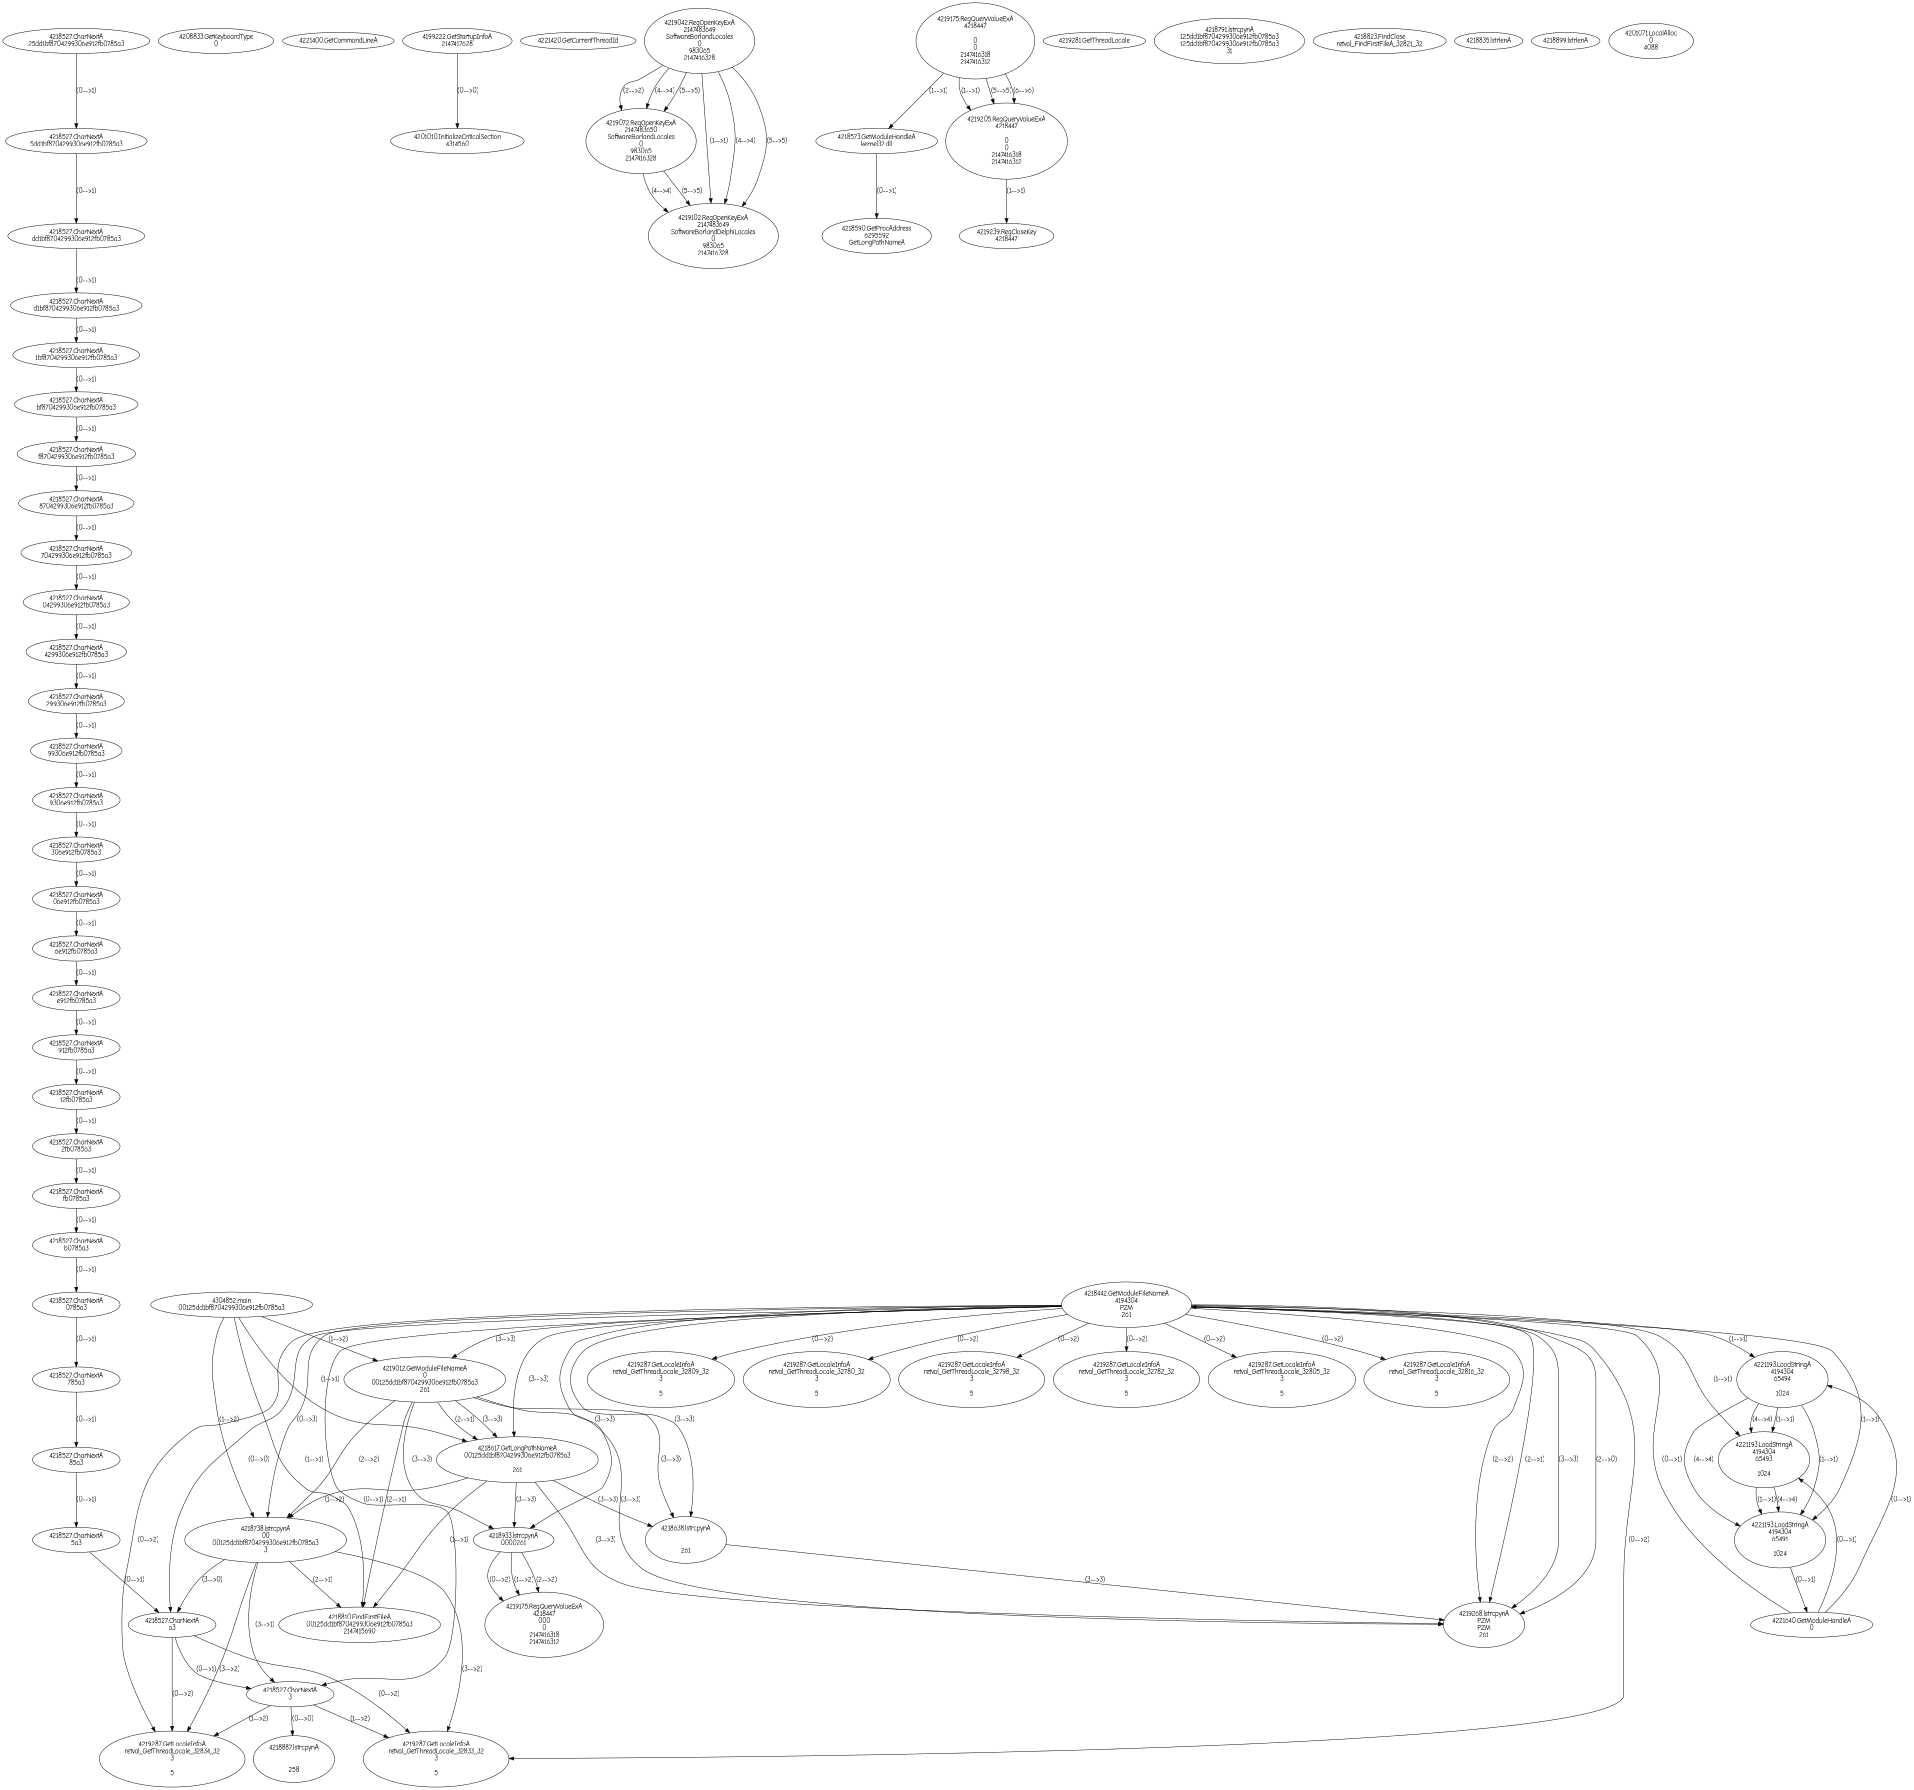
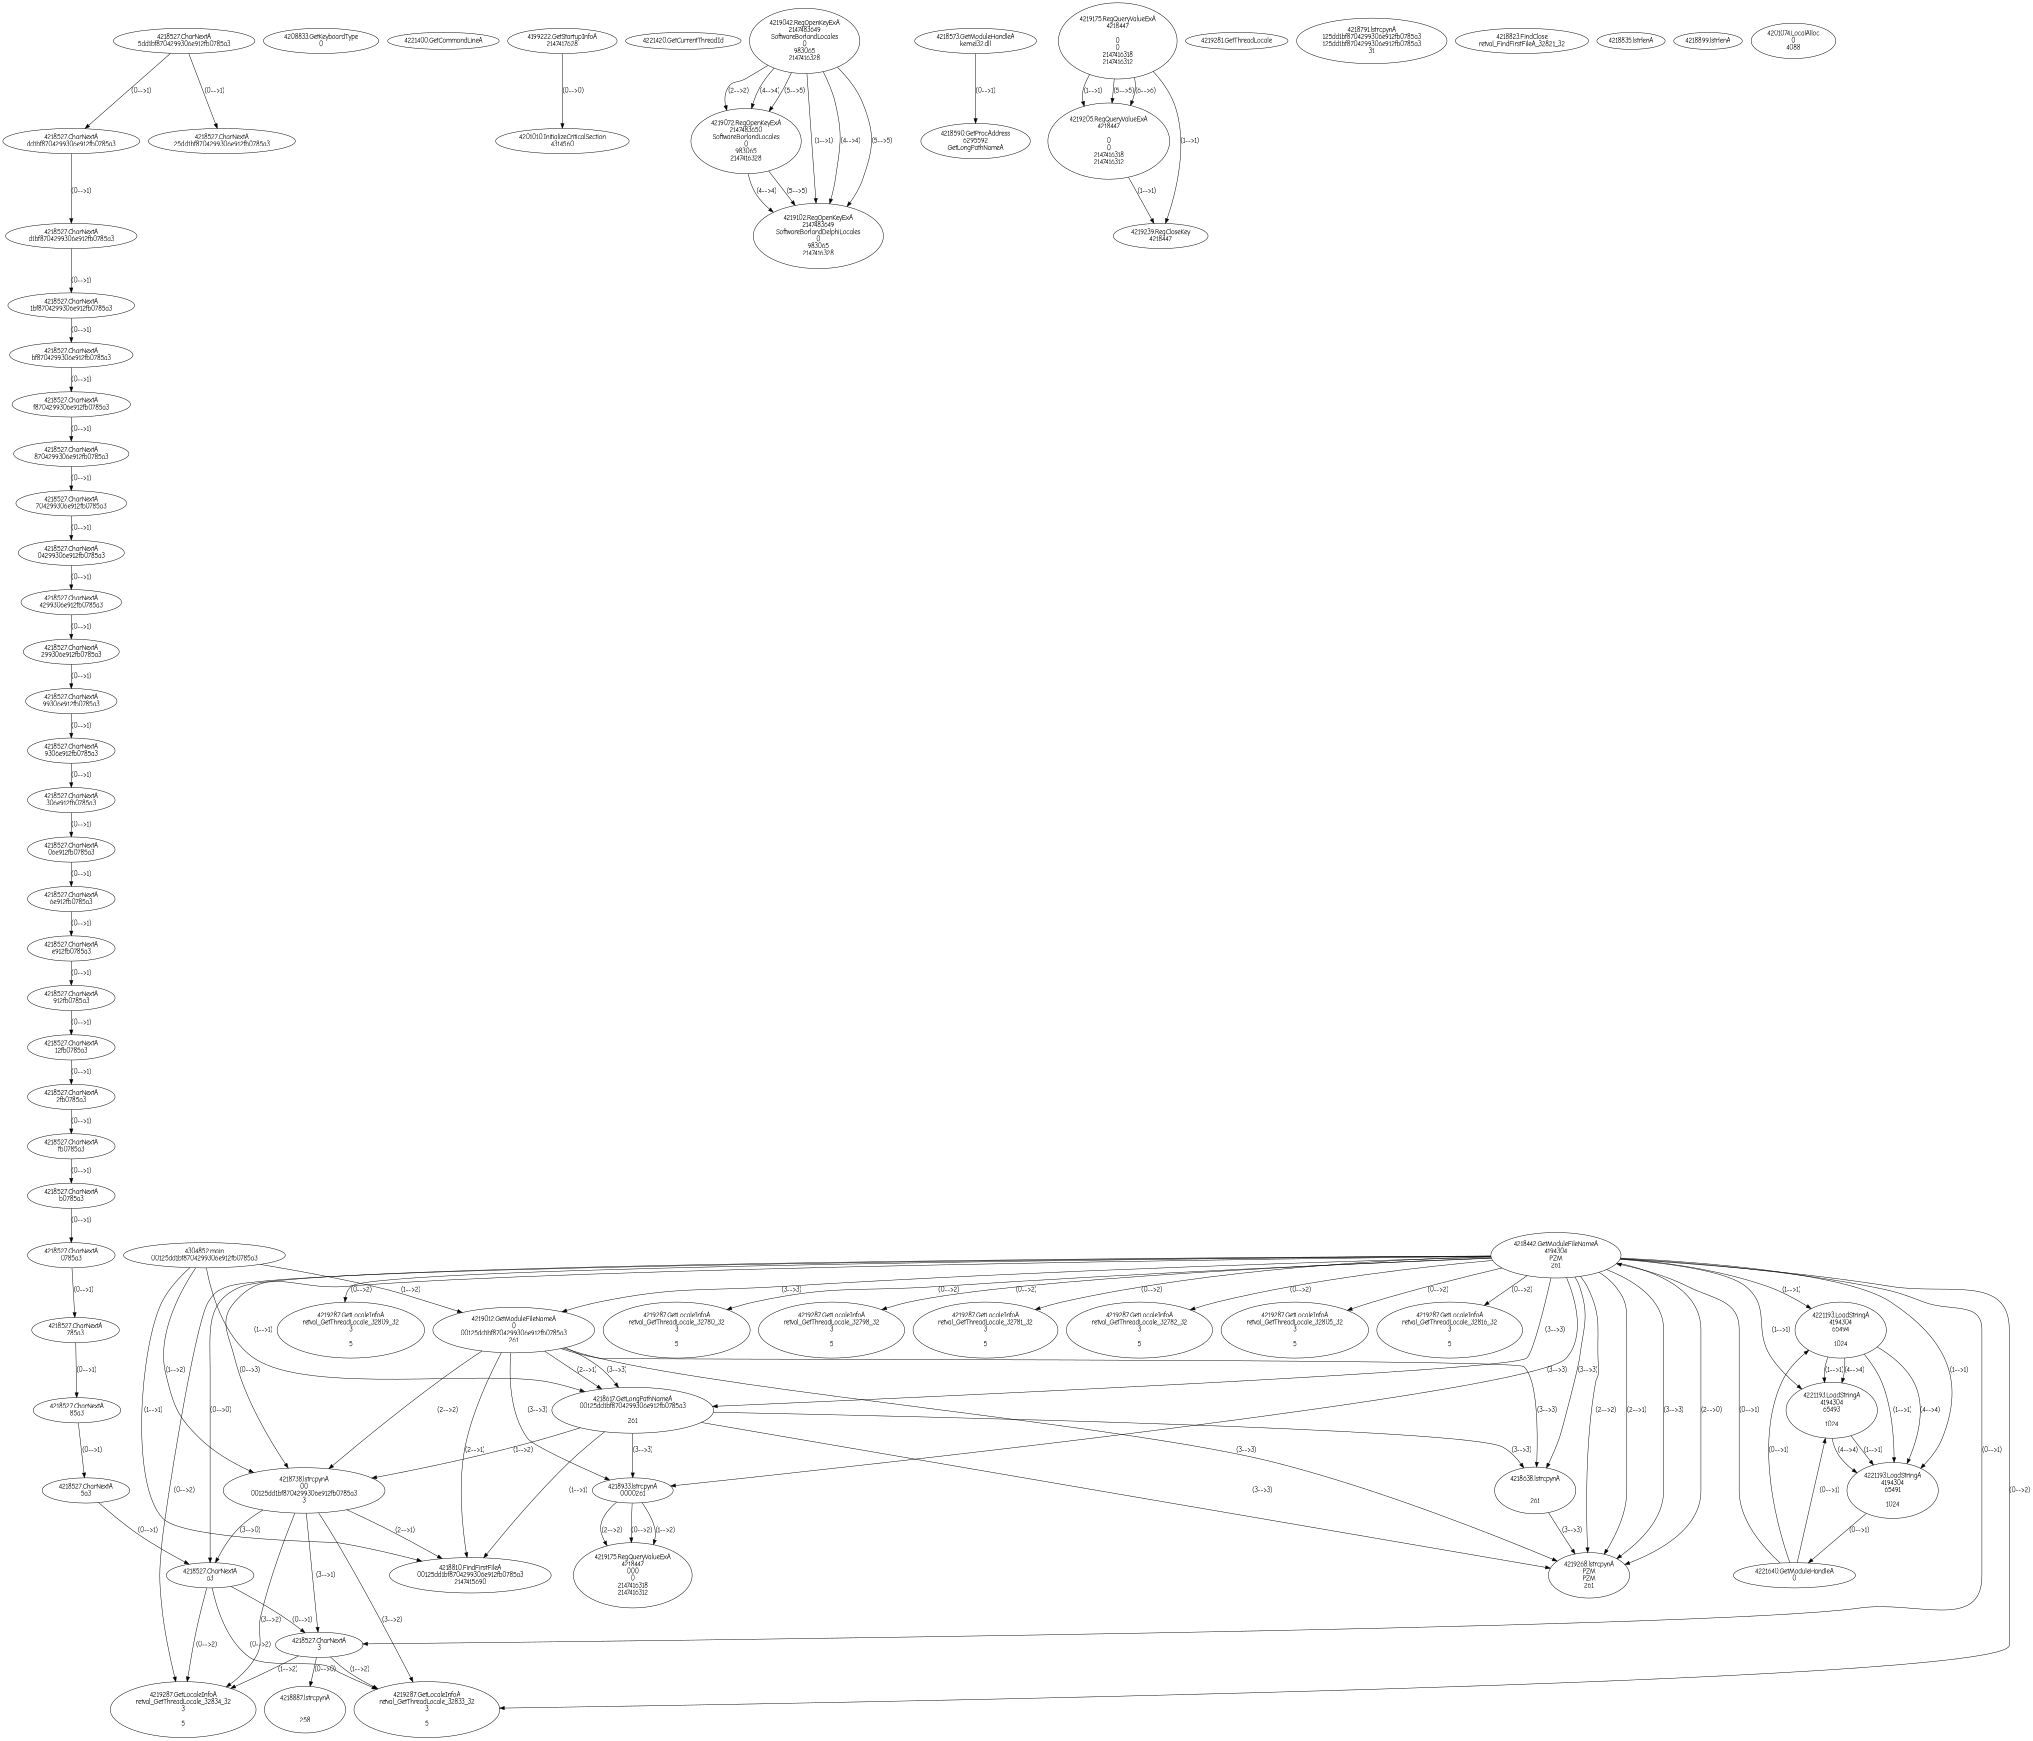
(1651, 41) -> (1794, 41)
(76, 89) -> (202, 89)
(918, 99) -> (1181, 142)
none -> (986, 1330)
